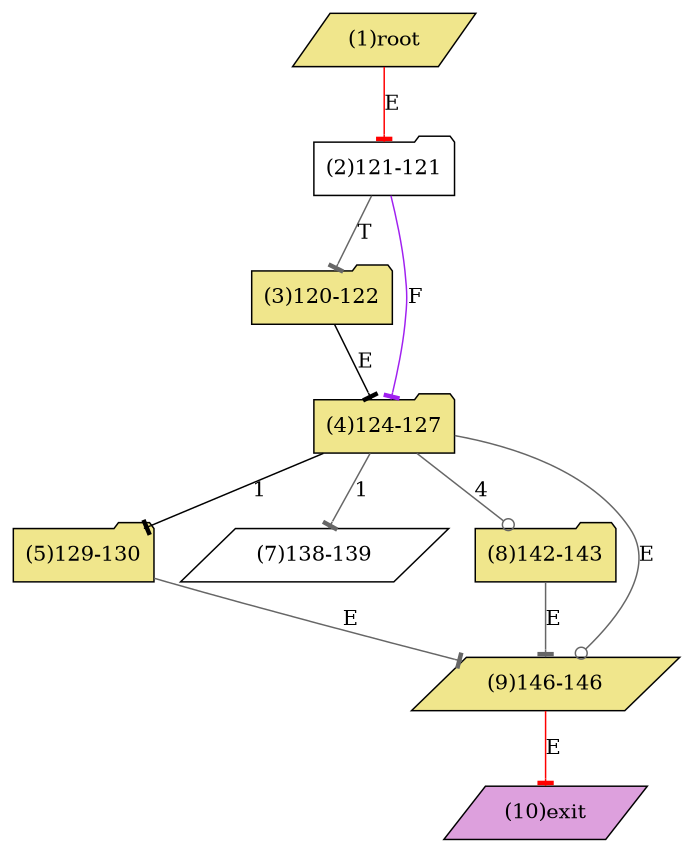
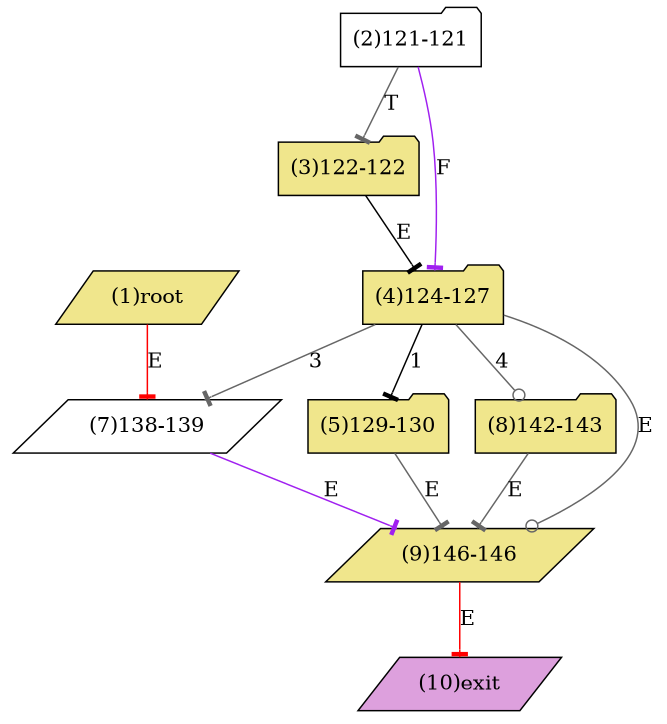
(384, 101) -> (147, 358)
(322, 298) -> (349, 169)
none -> (300, 489)
(362, 491) -> (316, 362)
